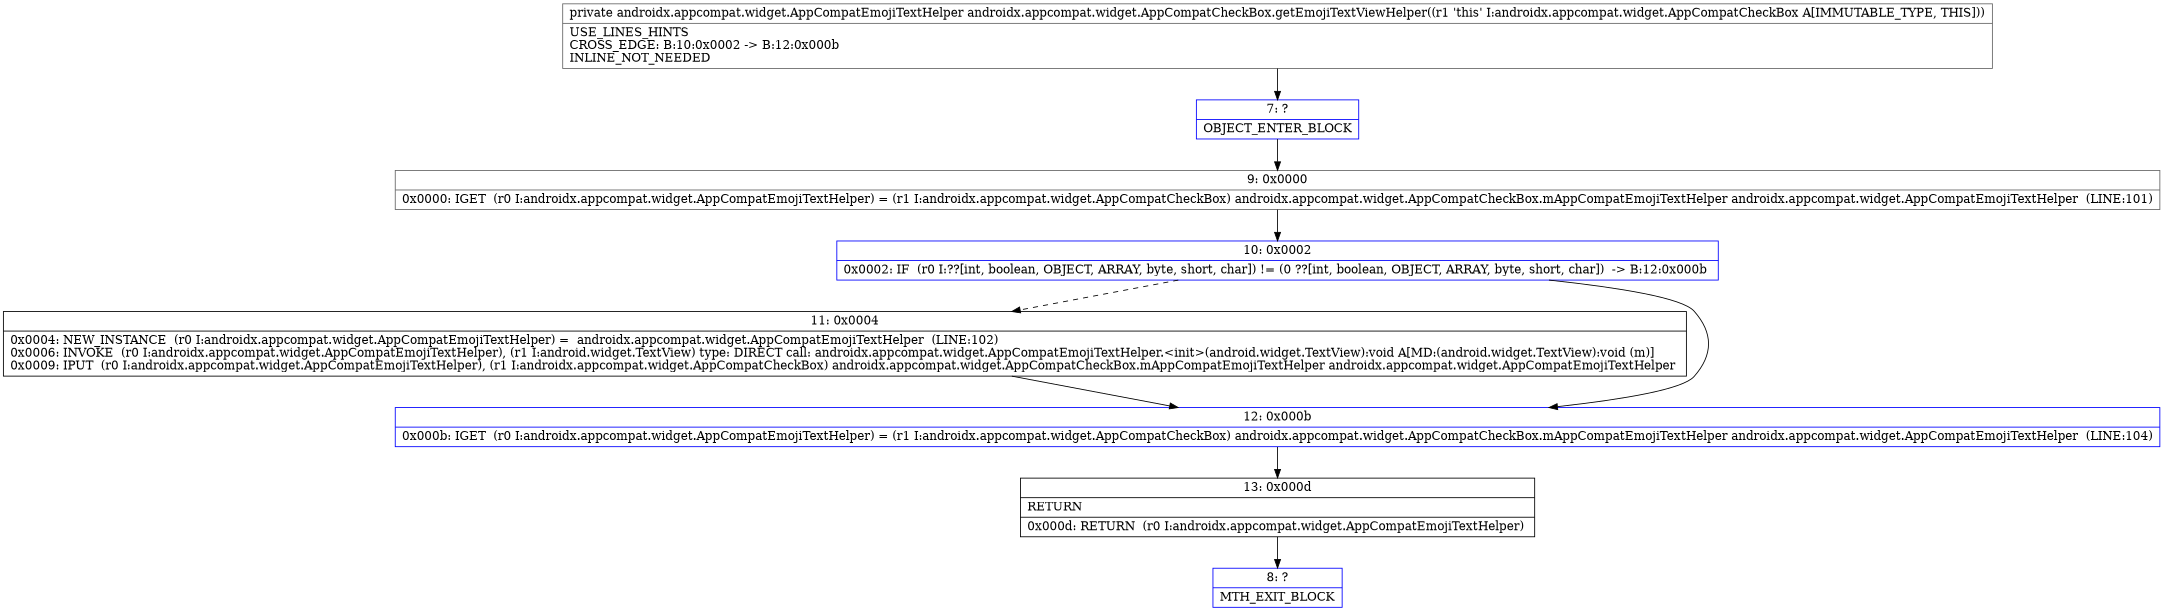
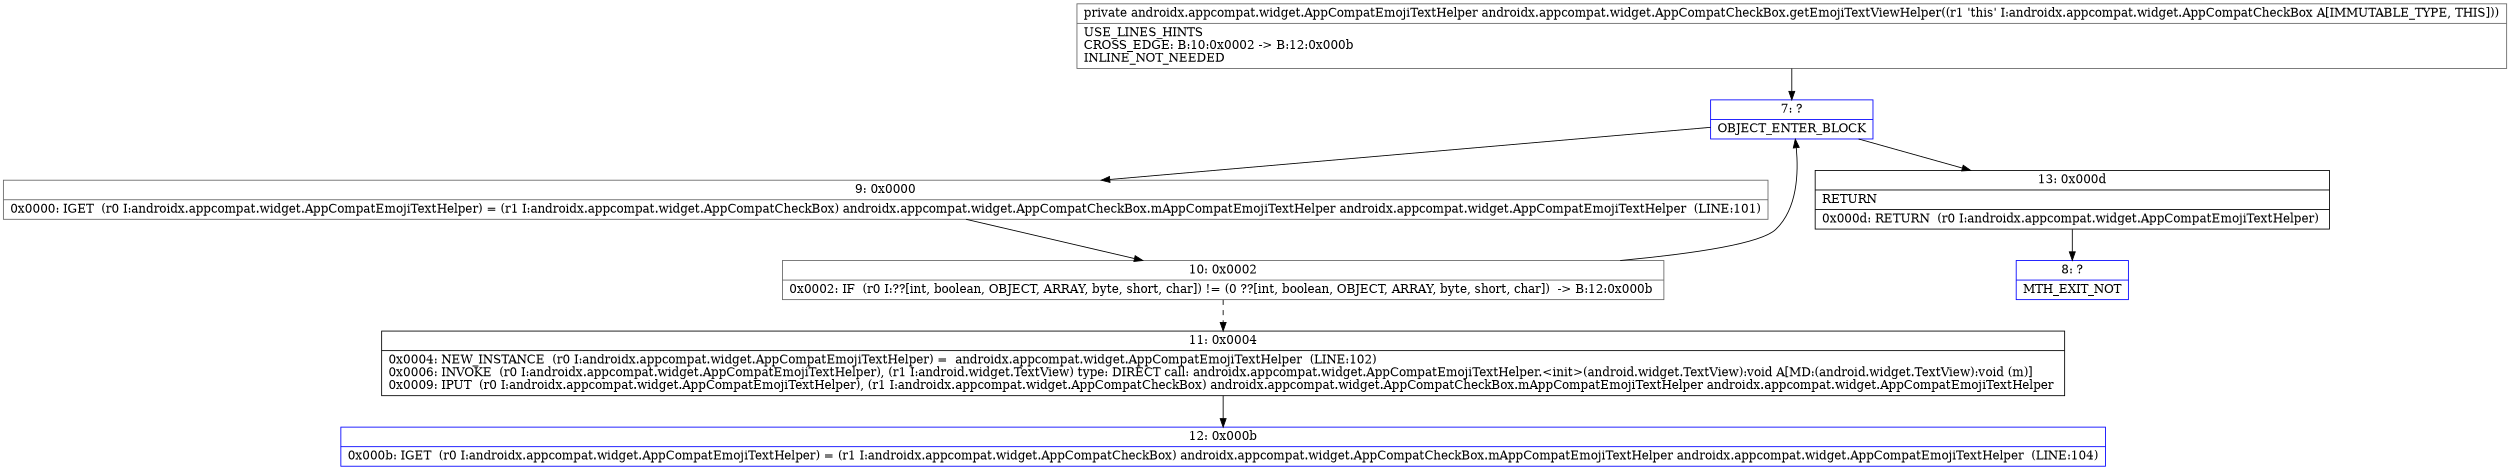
(1278, 261) -> (1223, 280)
(1708, 339) -> (1742, 243)
(1278, 458) -> (1910, 154)
(1278, 597) -> (2072, 289)
